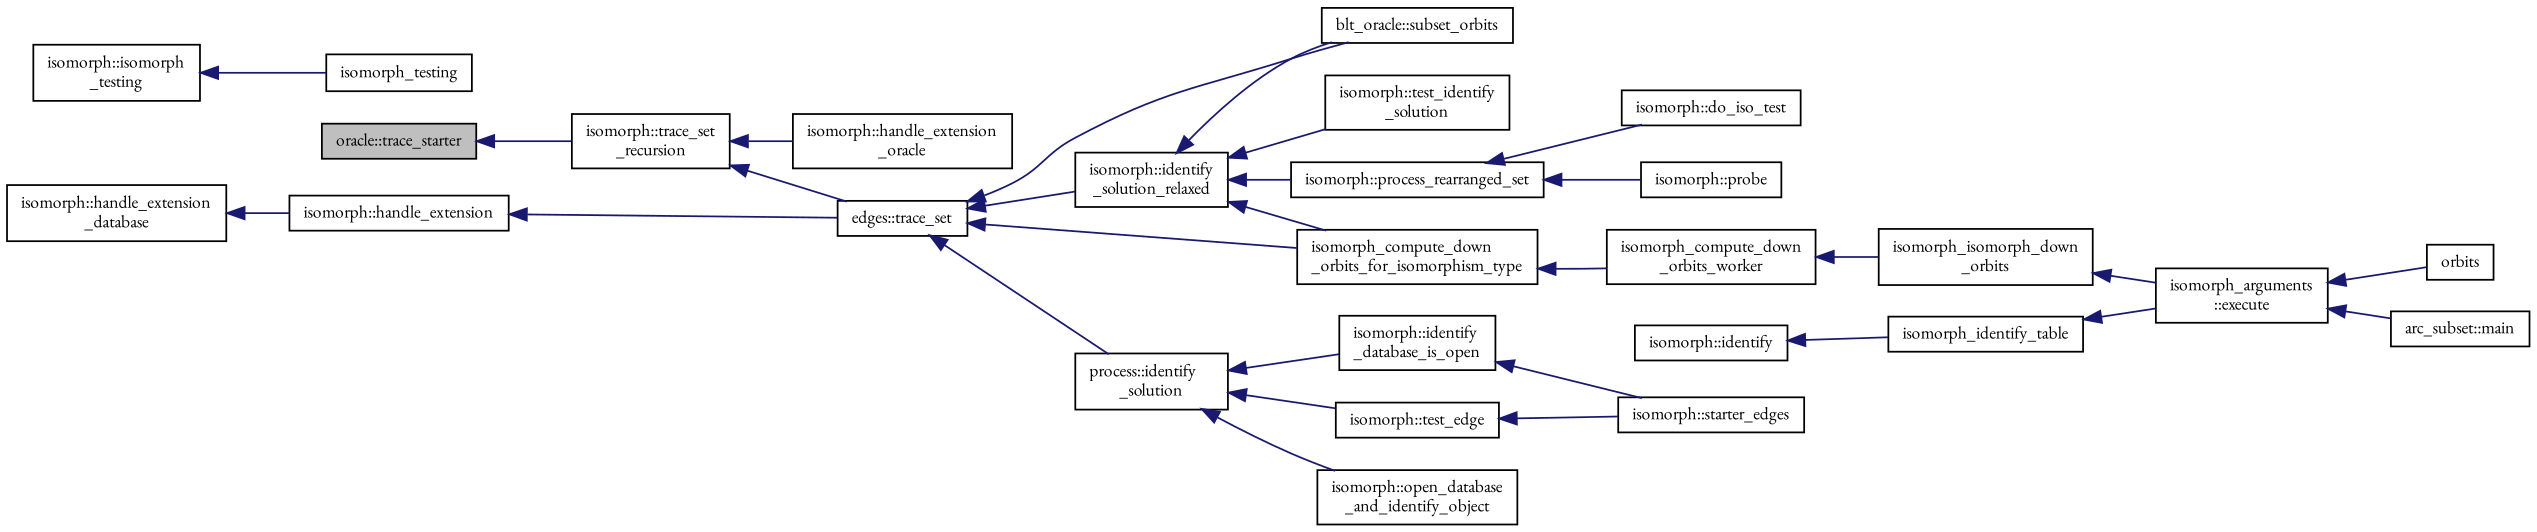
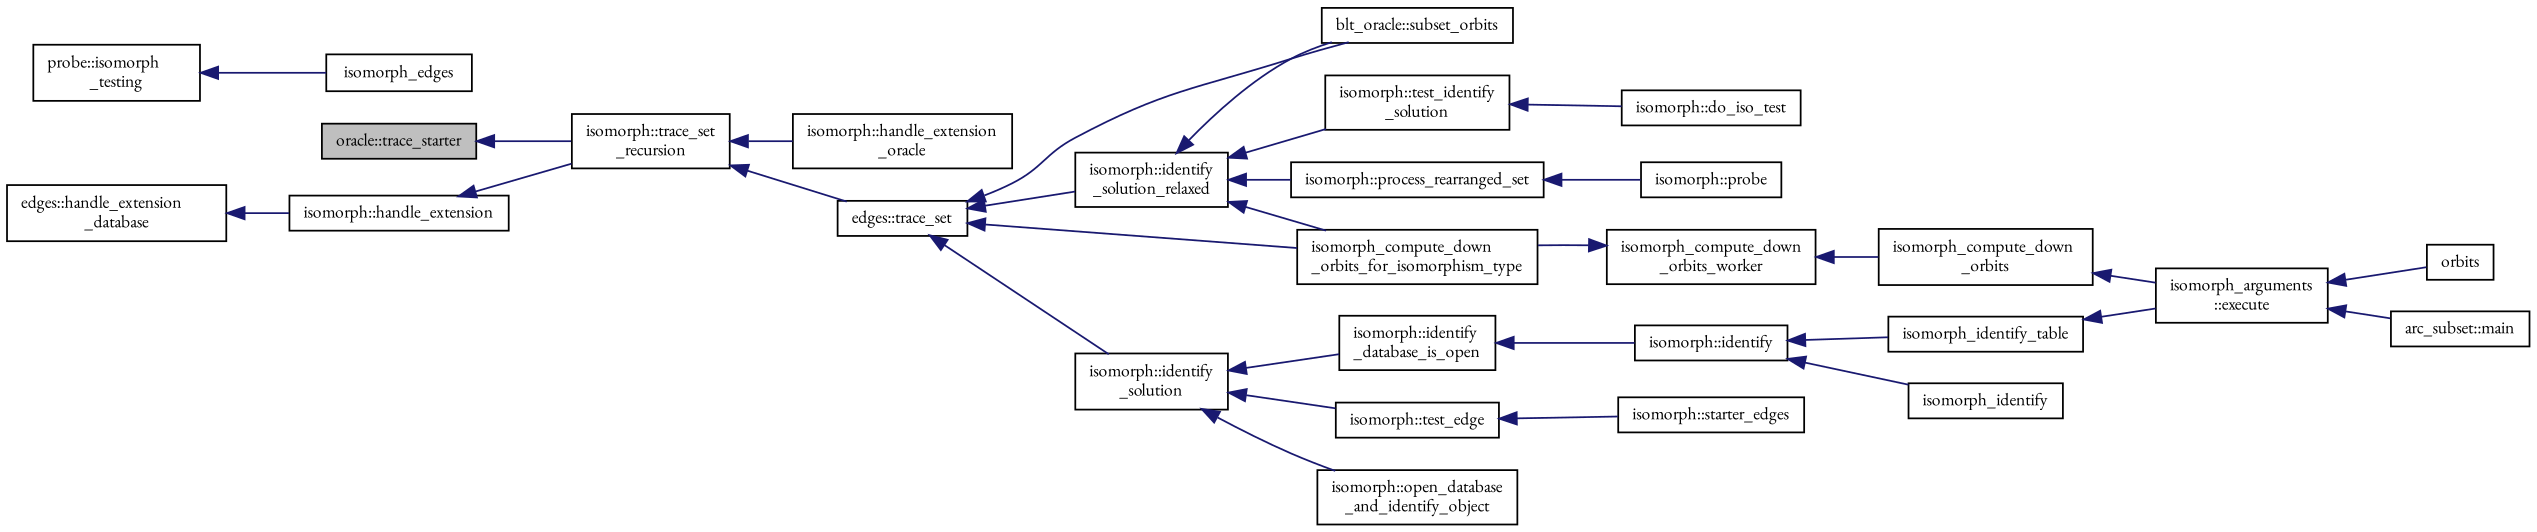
(117, 73) -> (117, 73)
(399, 73) -> (399, 73)
(1573, 142) -> (1575, 105)
(117, 213) -> (117, 213)
(682, 216) -> (524, 178)
(1986, 257) -> (1986, 257)
(1581, 269) -> (1563, 245)
(1152, 382) -> (1152, 382)
(1578, 382) -> (1574, 343)
none -> (1986, 401)
